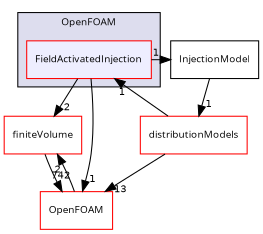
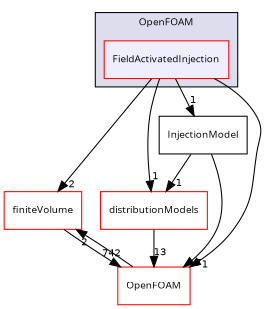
(146, 100) -> (148, 129)
none -> (221, 211)
